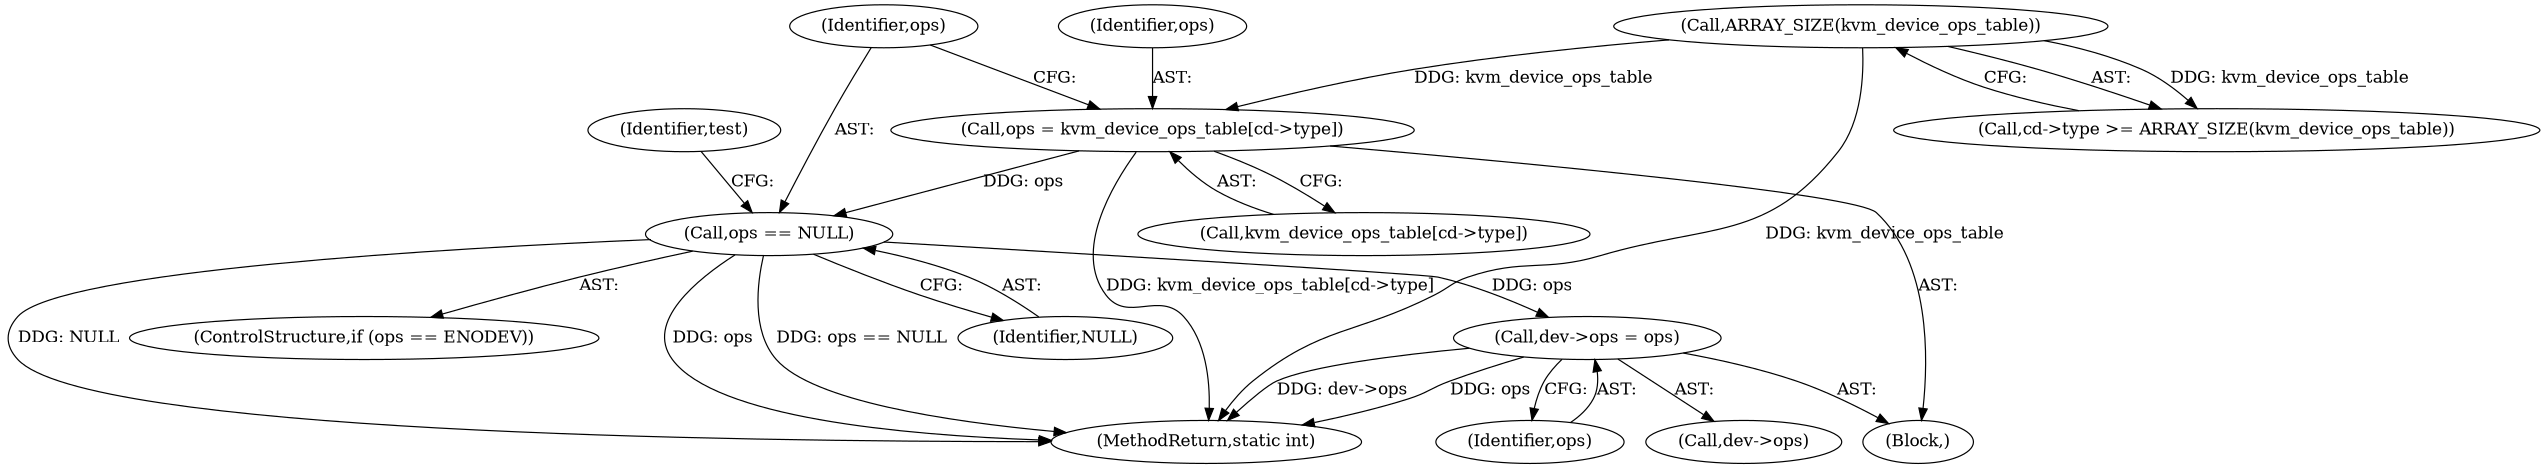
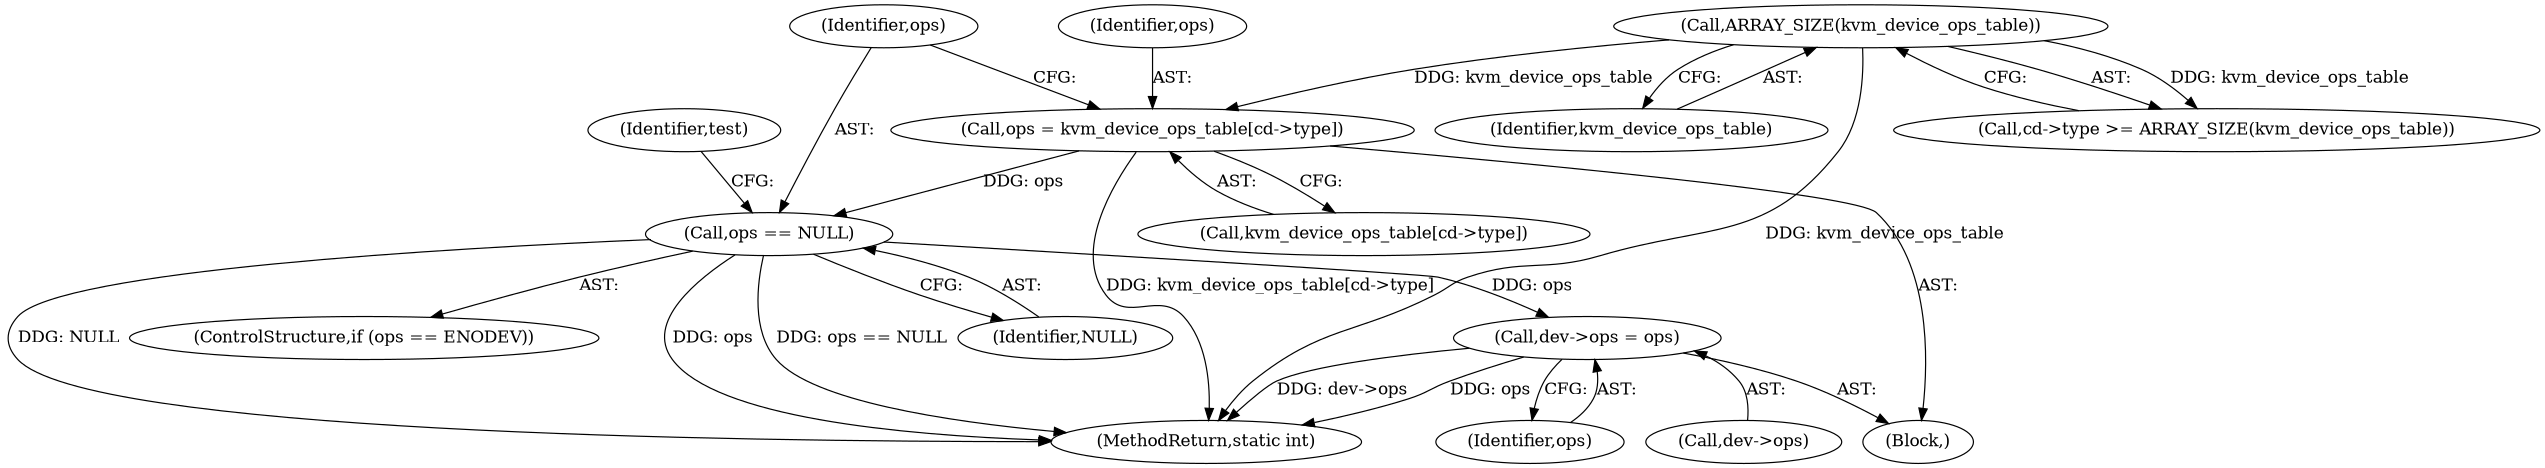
none -> (1631, 130)
(1661, 387) -> (1739, 381)
